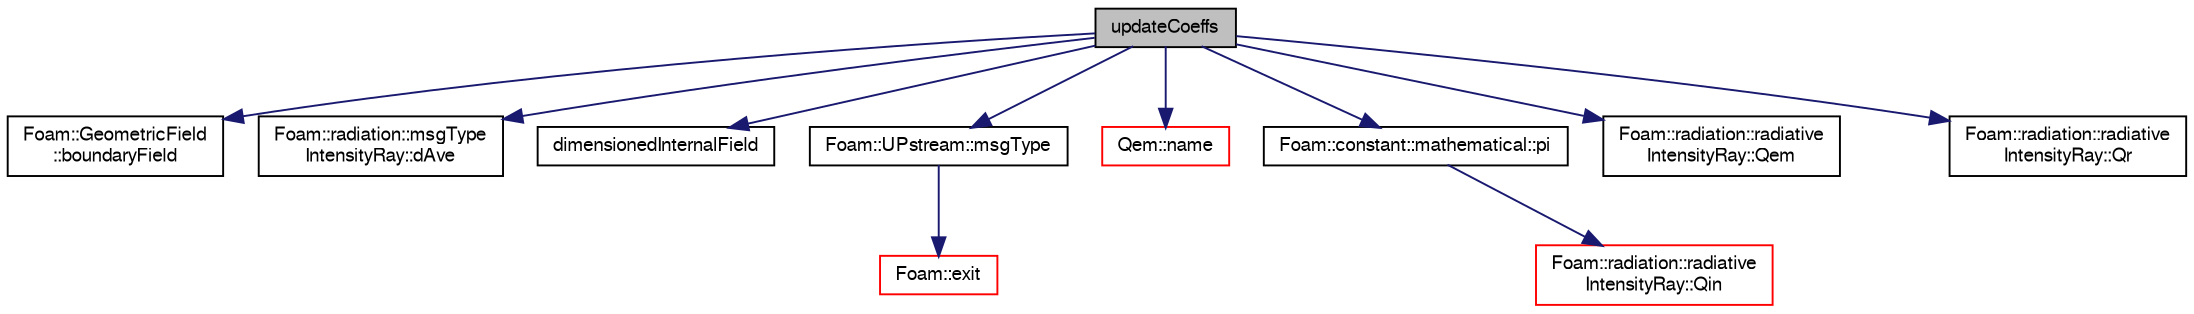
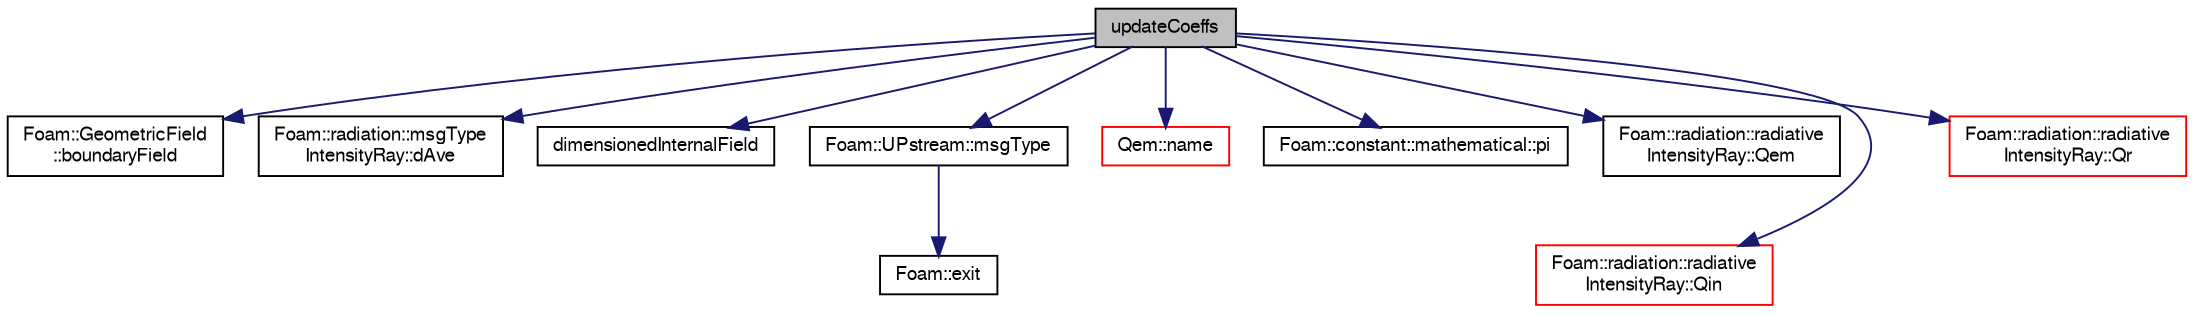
(2068, 146) -> (2068, 146)
(1516, 201) -> (1643, 67)
(939, 275) -> (939, 275)
